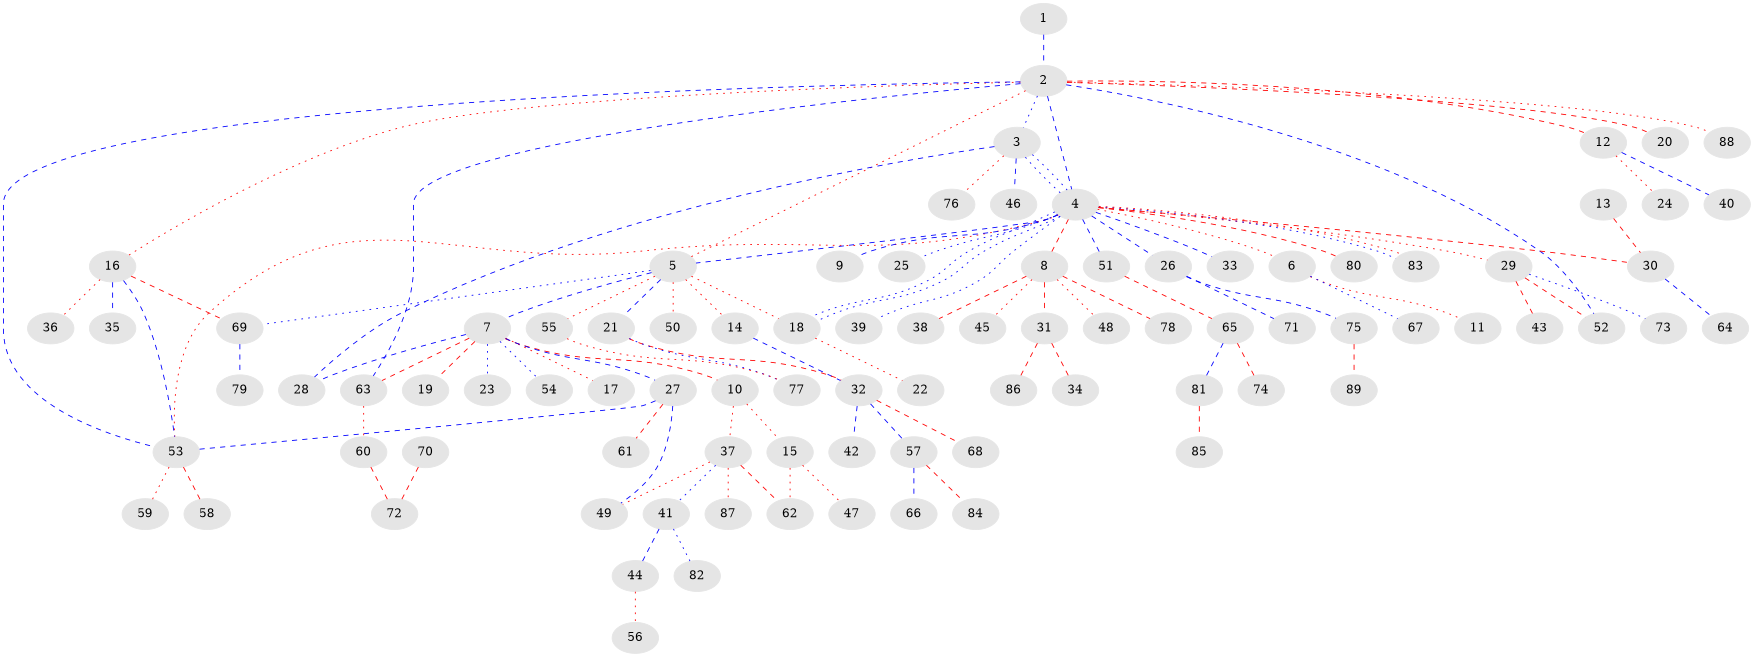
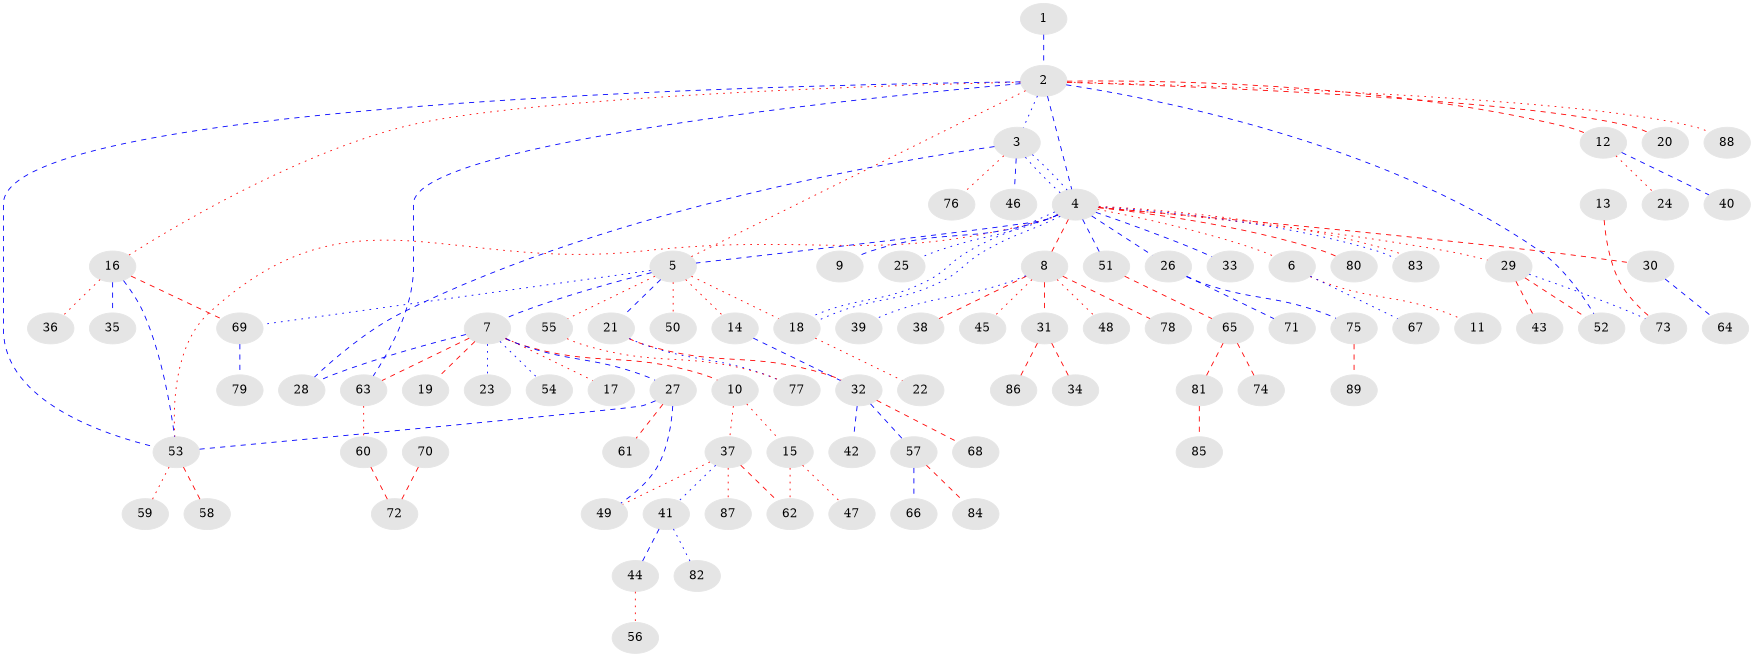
(1627, 236) -> (1616, 273)
(977, 282) -> (951, 297)
(1215, 359) -> (1215, 359)
